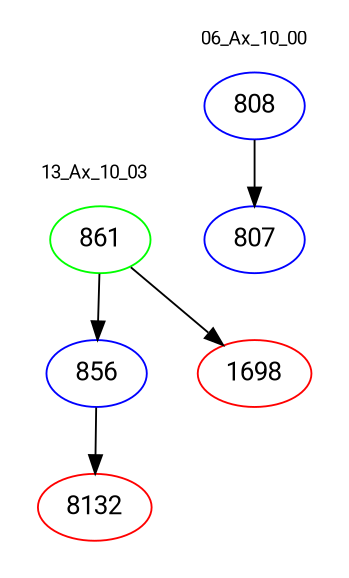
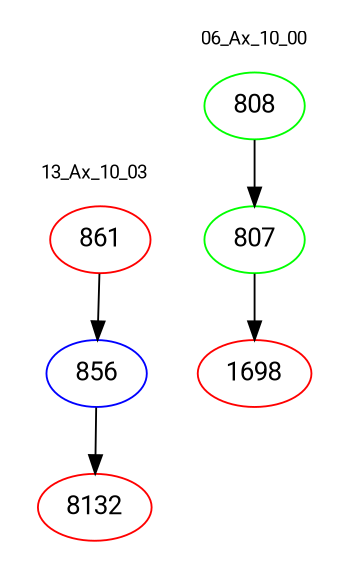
(255, 106) -> (255, 106)
(100, 240) -> (100, 240)
(255, 240) -> (255, 240)
(156, 289) -> (255, 298)
